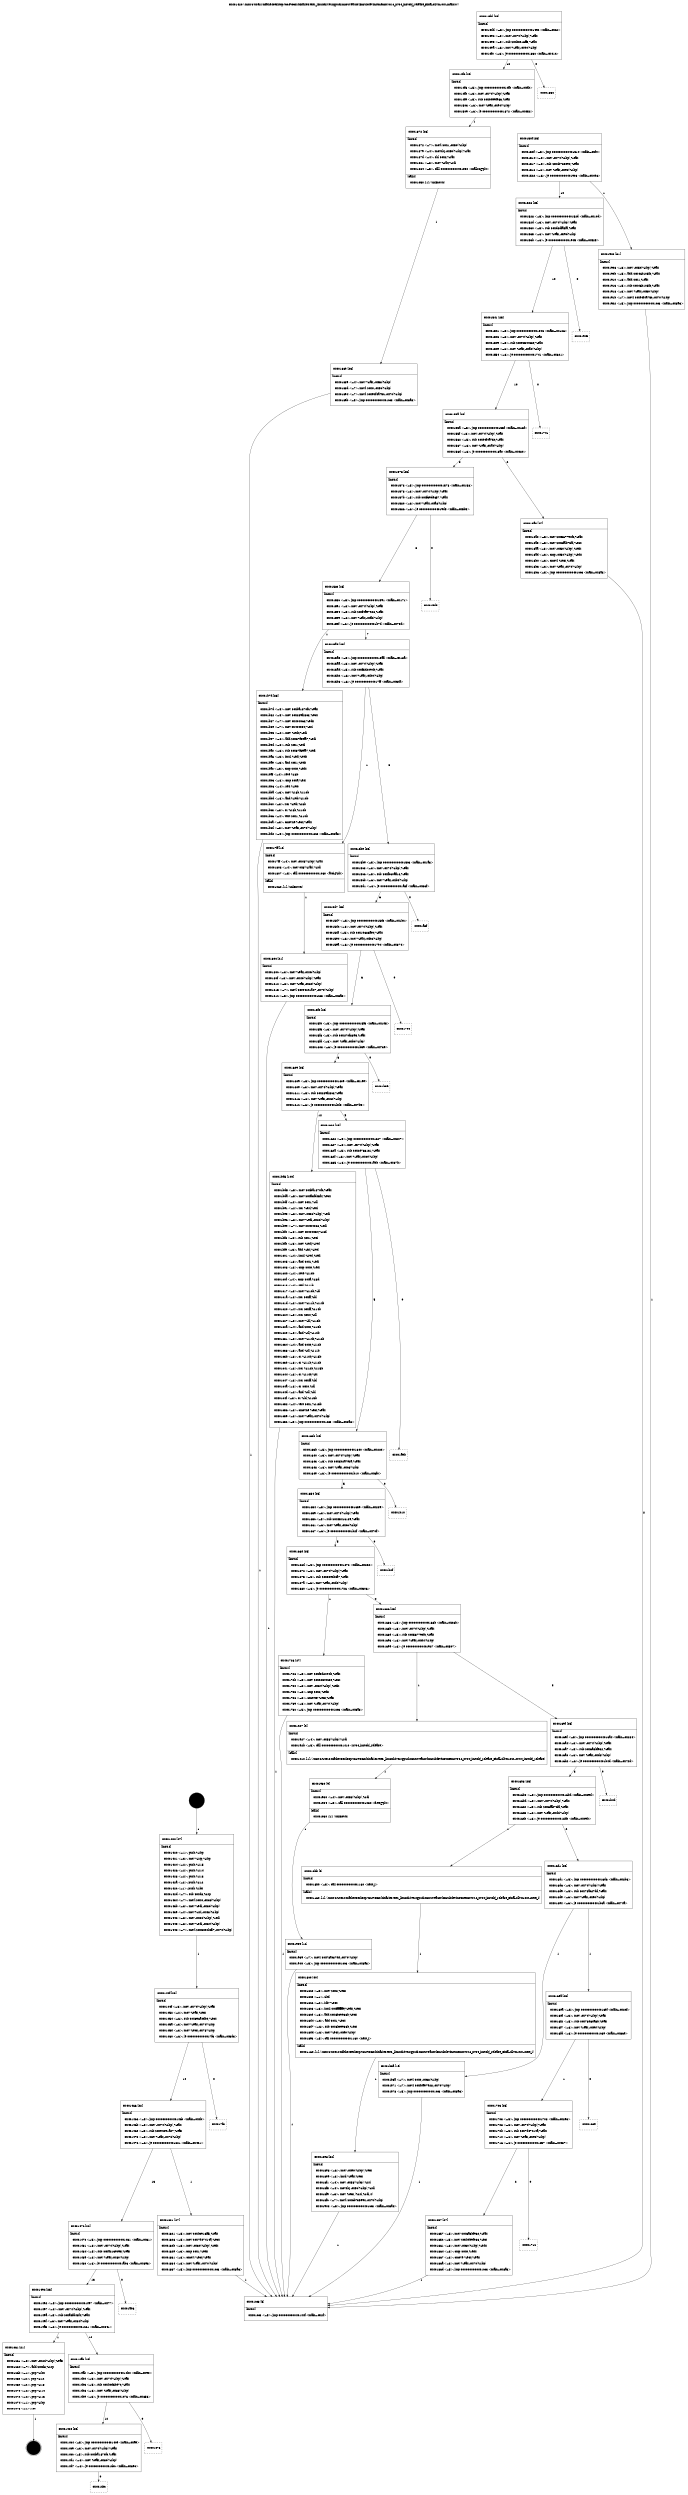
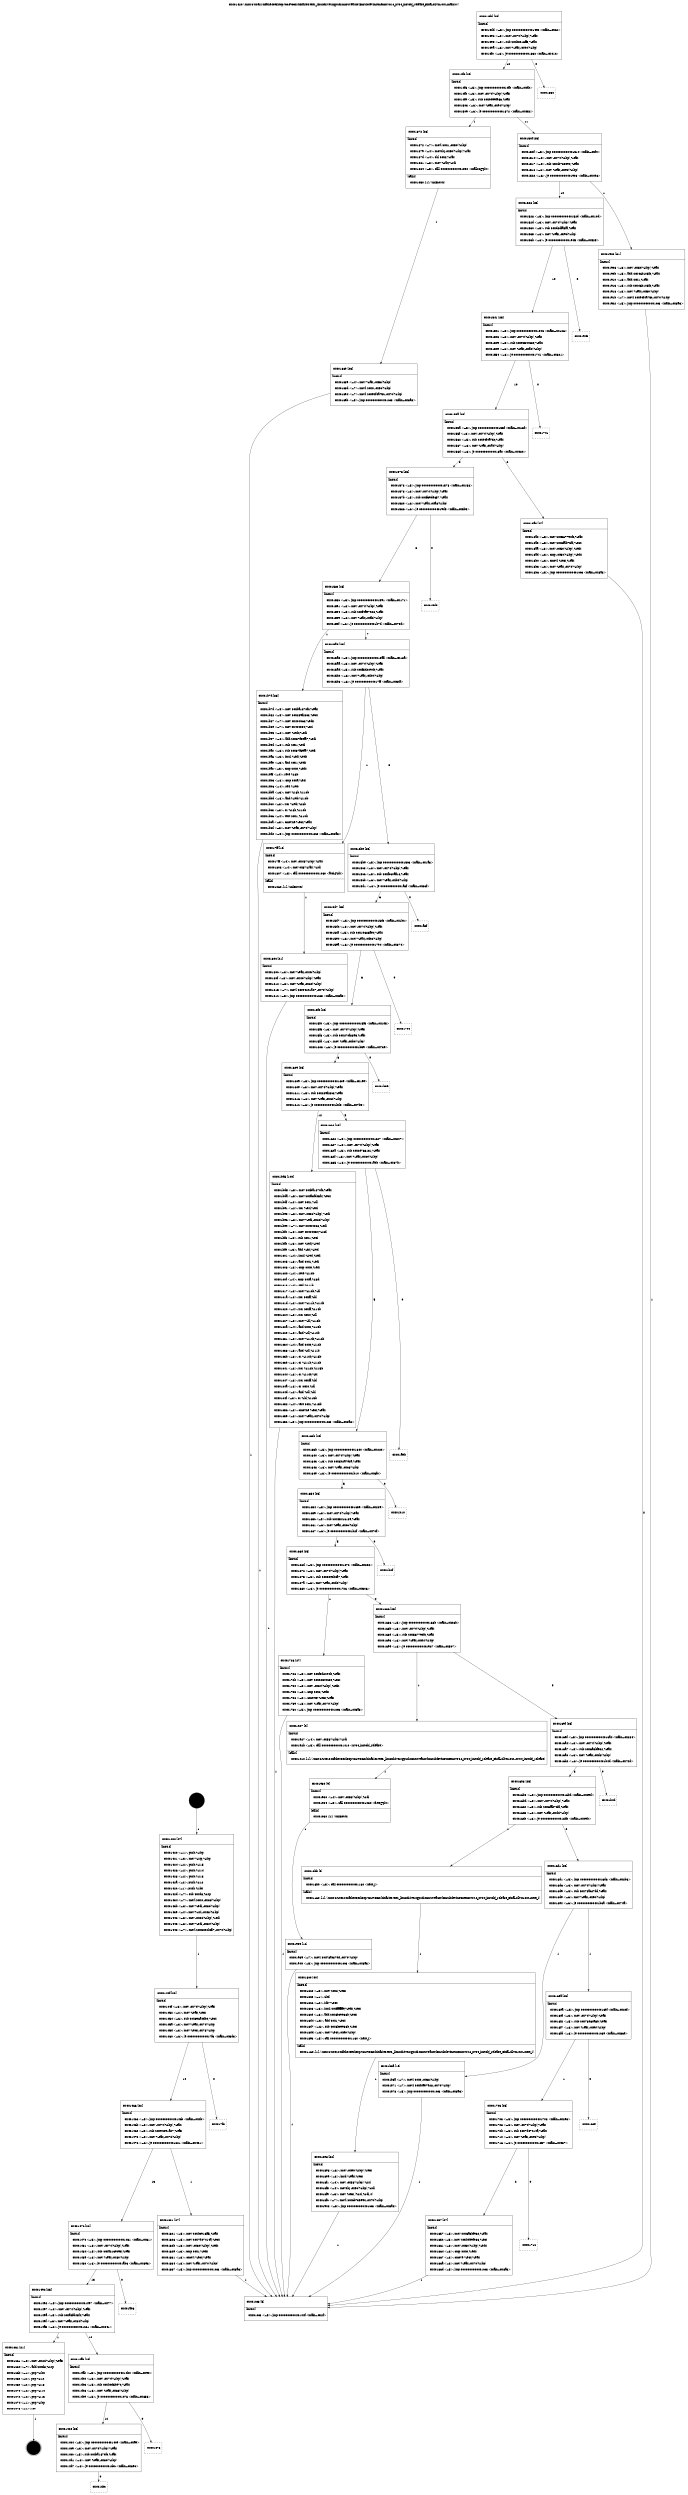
none -> (525, 125)
